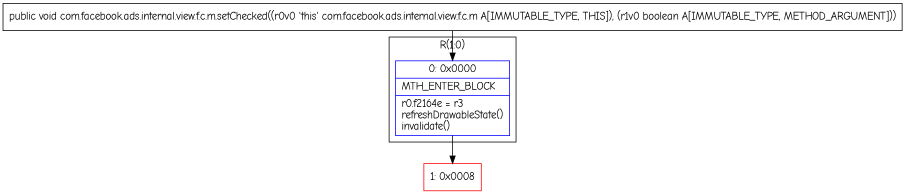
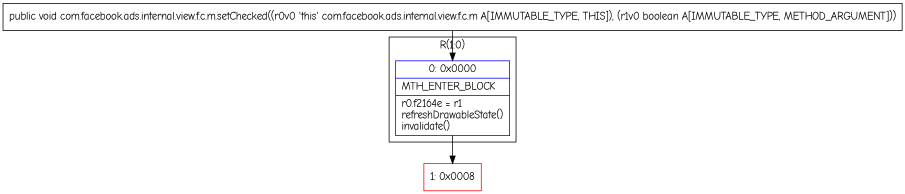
(433, 104) -> (432, 104)
